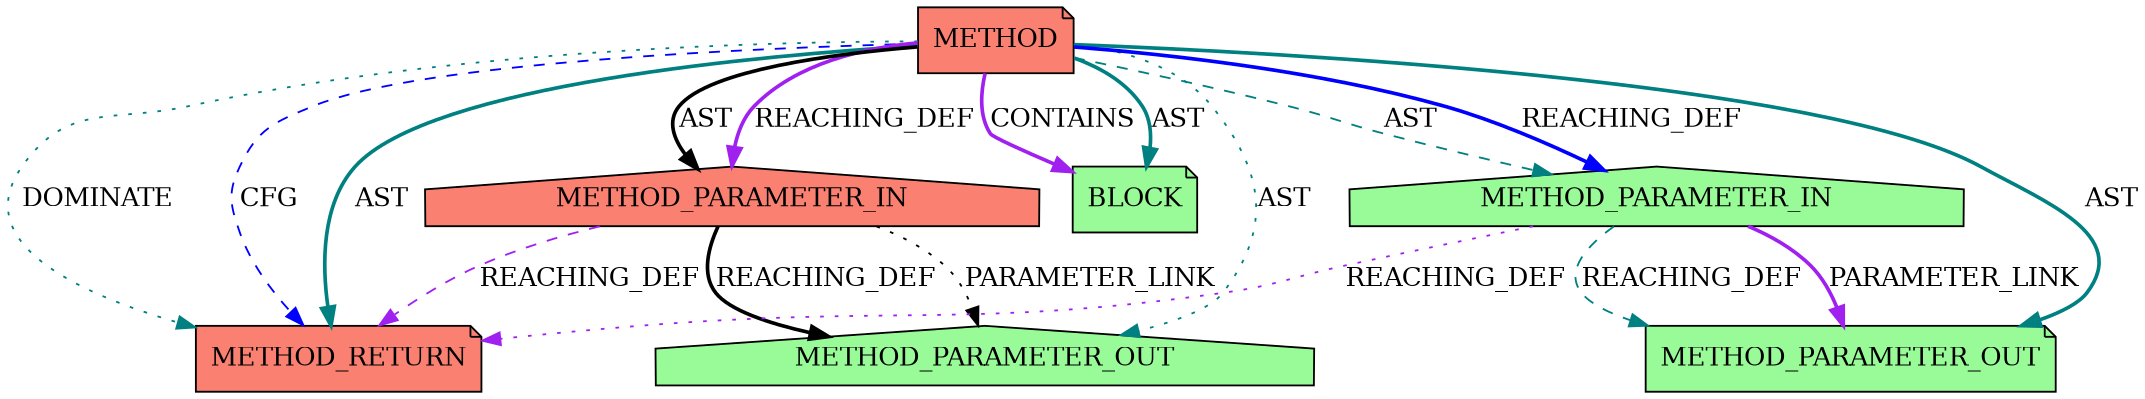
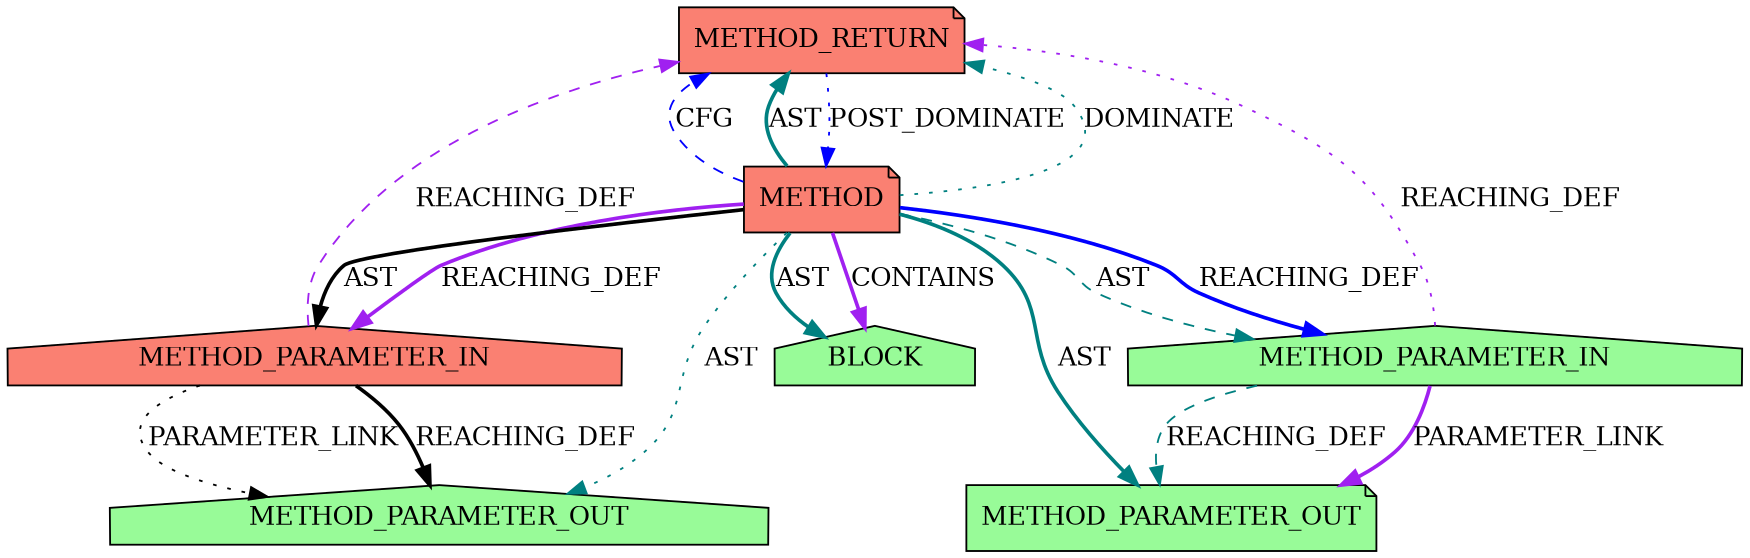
none -> (829, 111)
(1135, 200) -> (875, 359)
